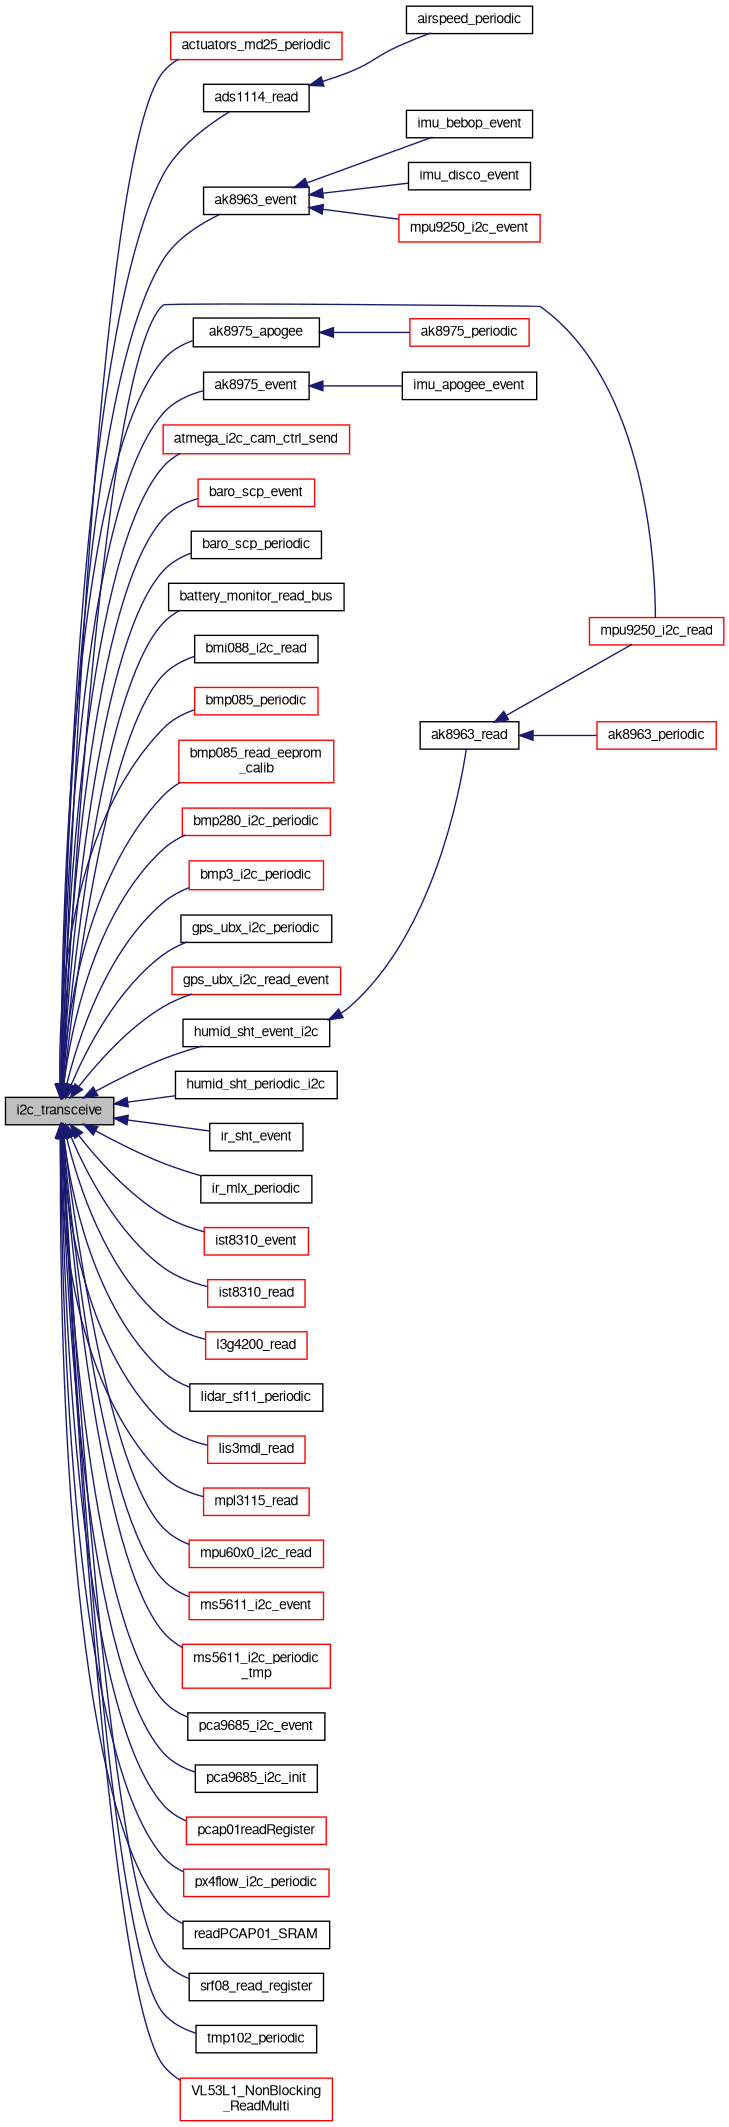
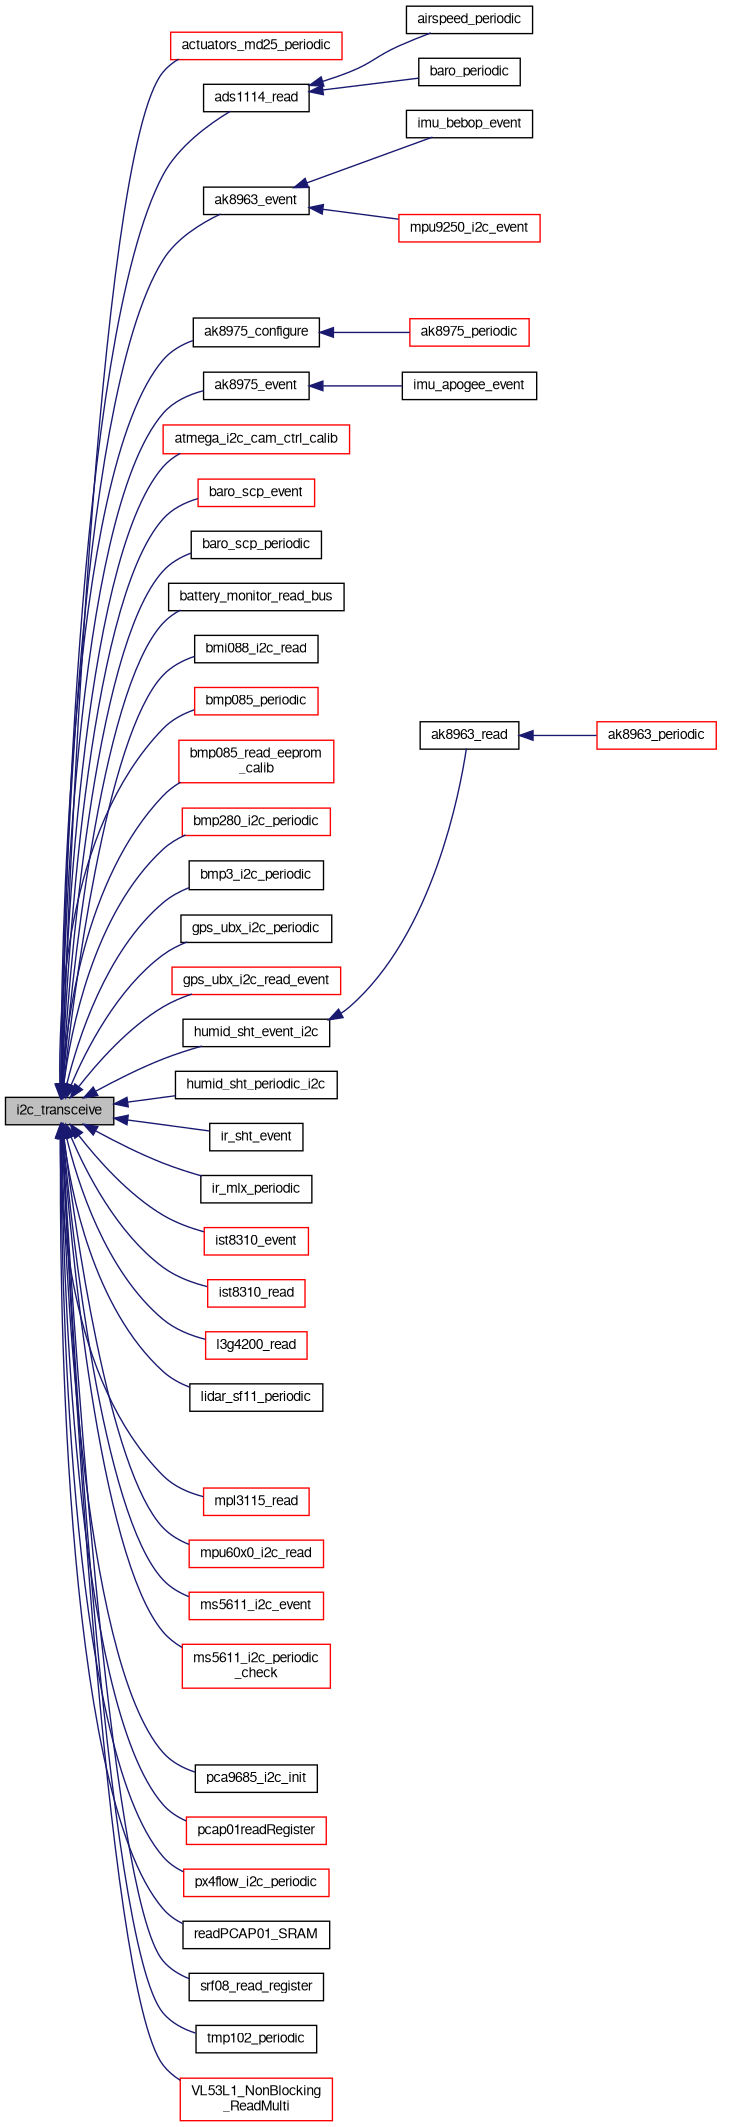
none -> (470, 72)
(470, 176) -> none
(256, 332) -> (256, 332)
(256, 439) -> (256, 439)
(657, 631) -> none
(256, 875) -> (256, 875)
(256, 1450) -> none
(256, 1666) -> (256, 1666)
(256, 1727) -> none
